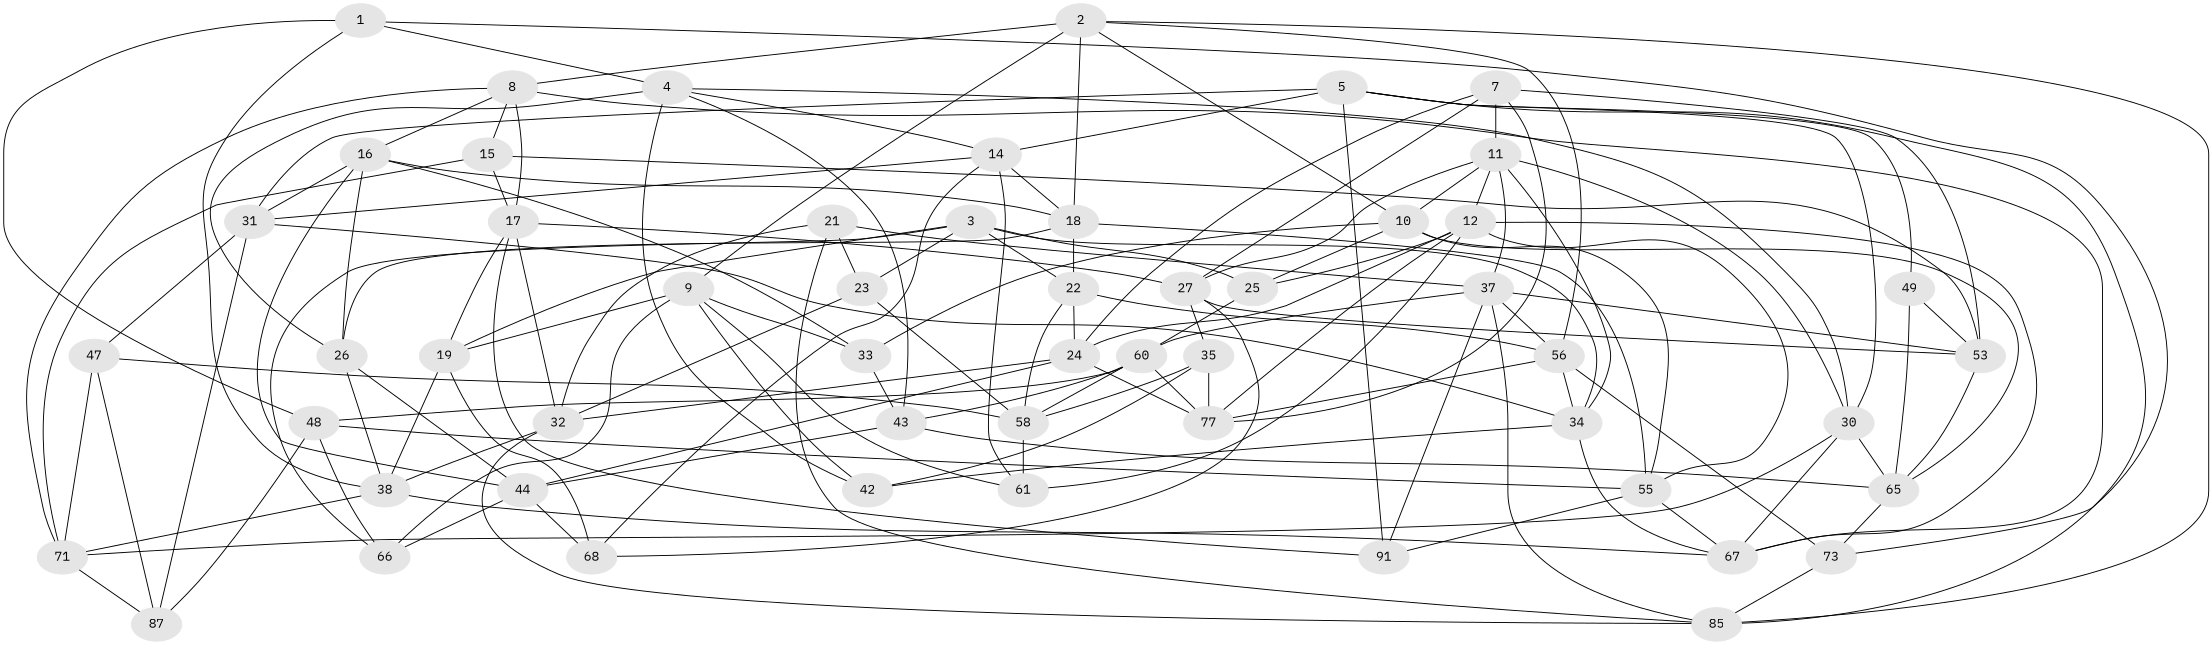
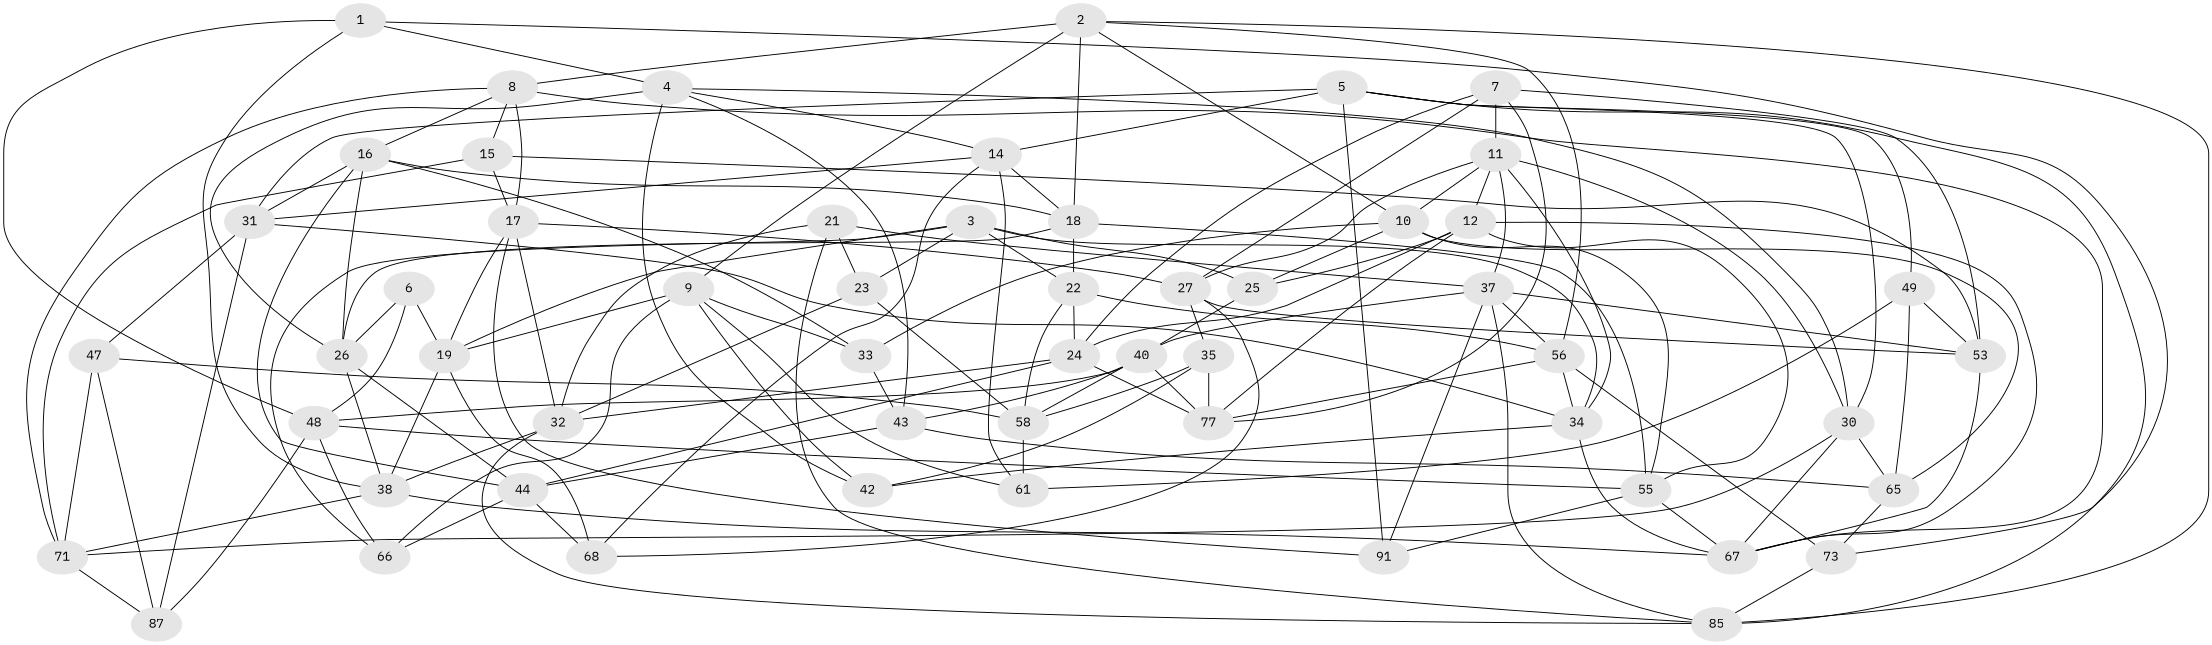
none -> (409, 289)
(1142, 356) -> (1142, 356)
(1263, 427) -> (1531, 454)
(1946, 428) -> (1913, 511)
